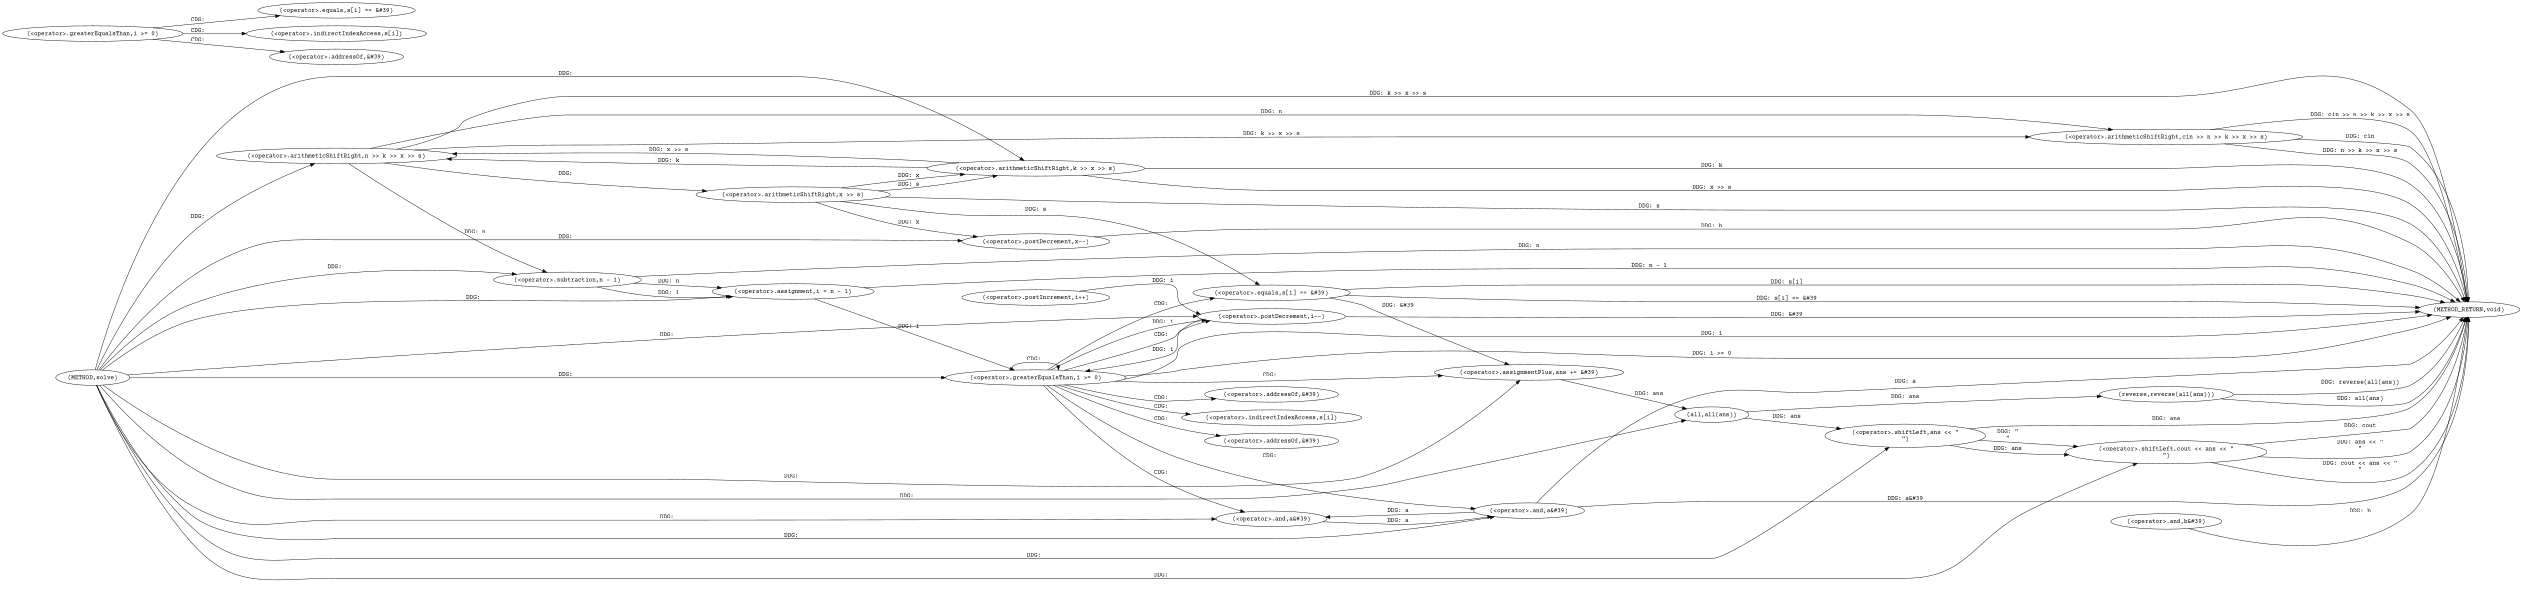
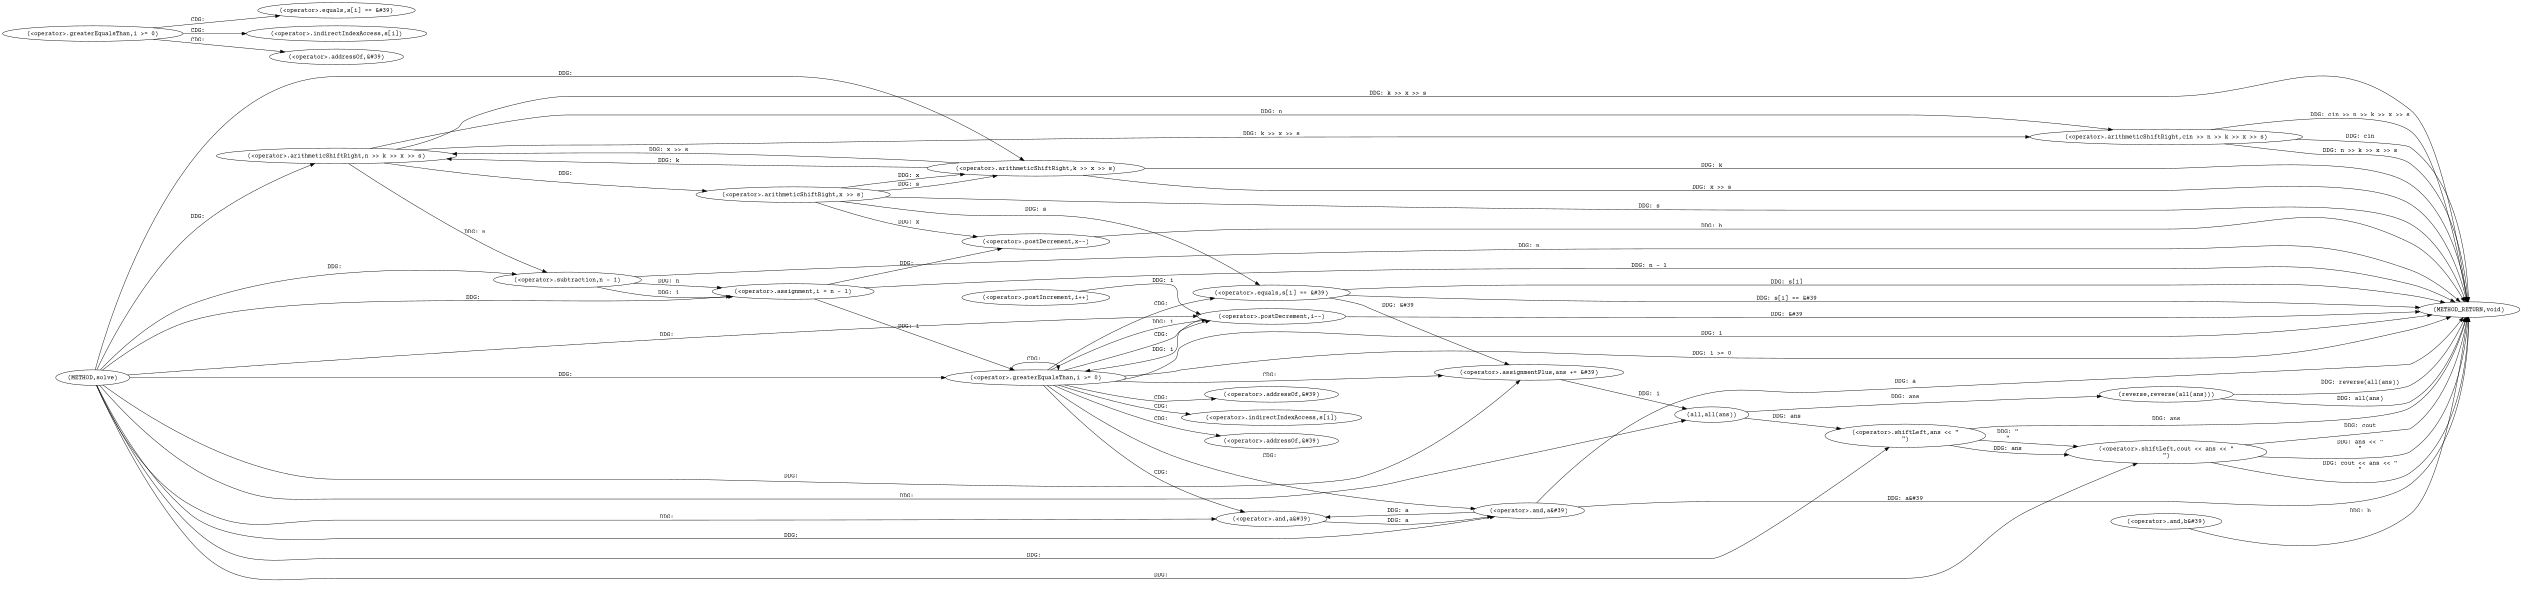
(505, 240) -> (908, 268)
(1649, 394) -> (1649, 394)
